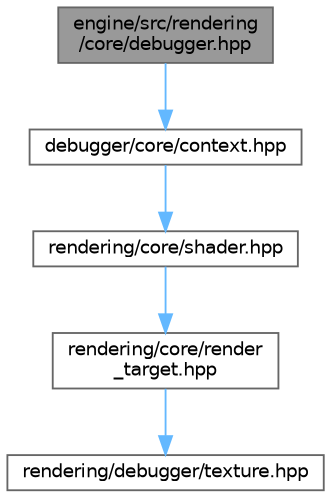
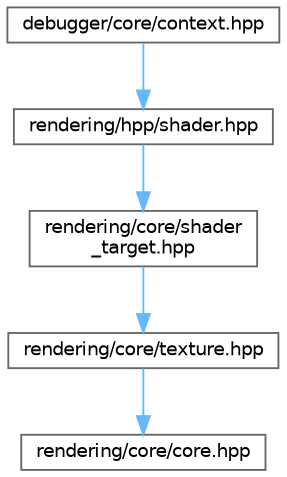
(166, 35) -> none
(166, 249) -> (143, 127)
(166, 361) -> (143, 239)
none -> (143, 452)
(166, 473) -> (143, 351)
